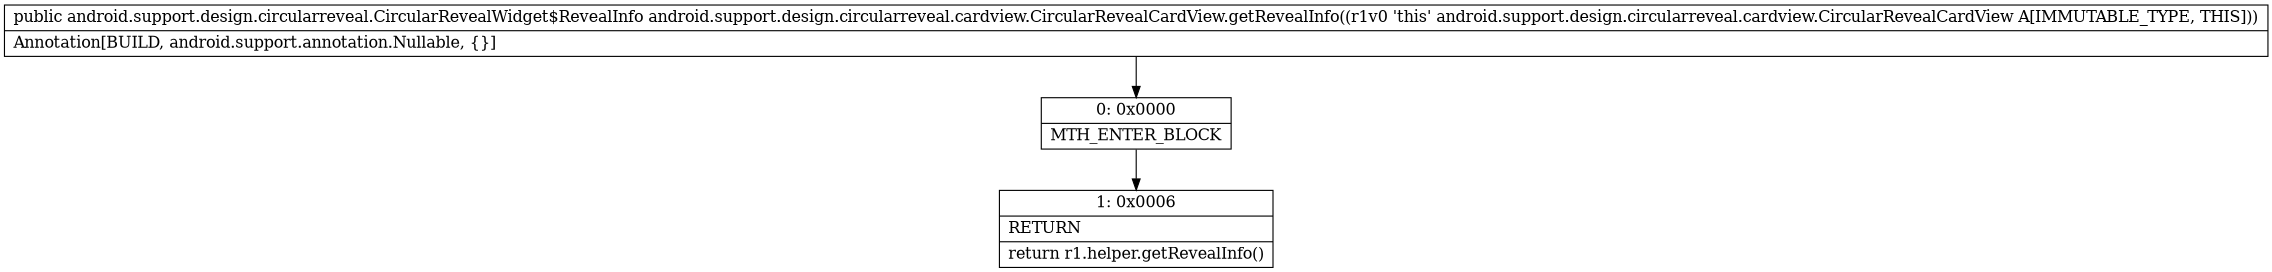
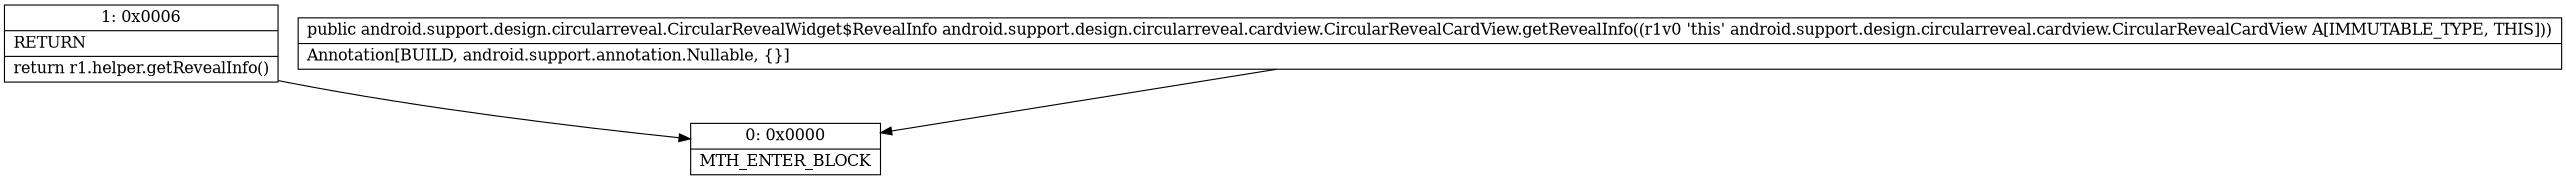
(1136, 164) -> (478, 113)
